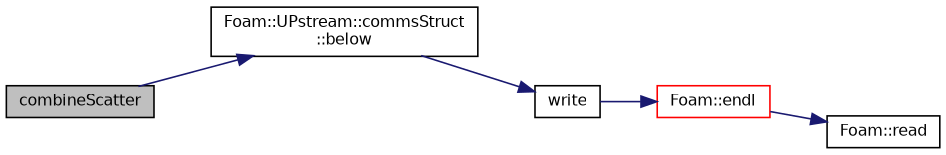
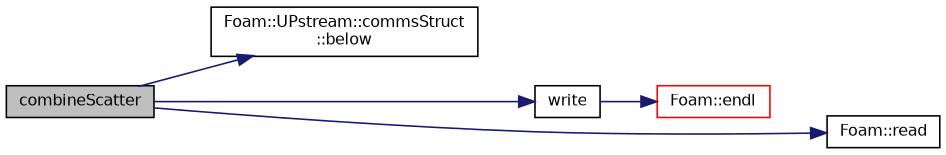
(470, 71) -> (336, 102)
(791, 115) -> (482, 130)
